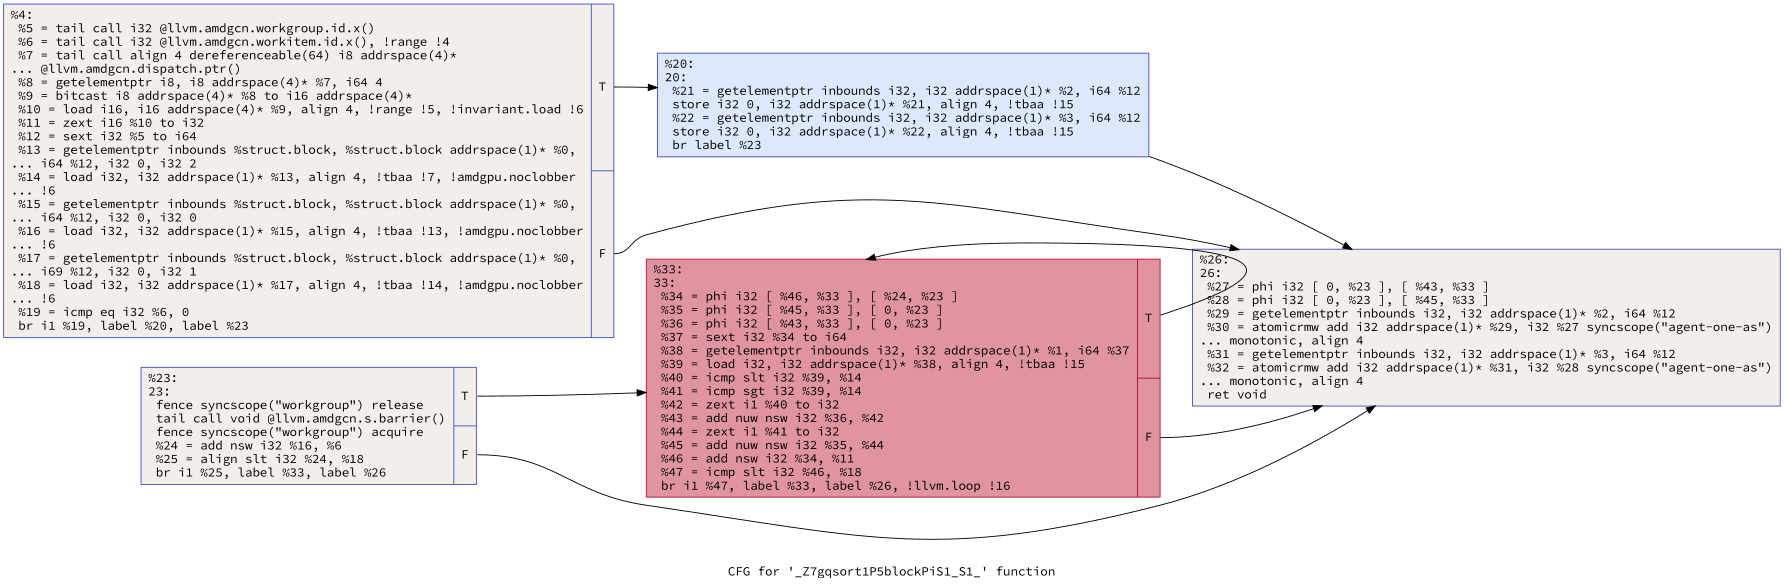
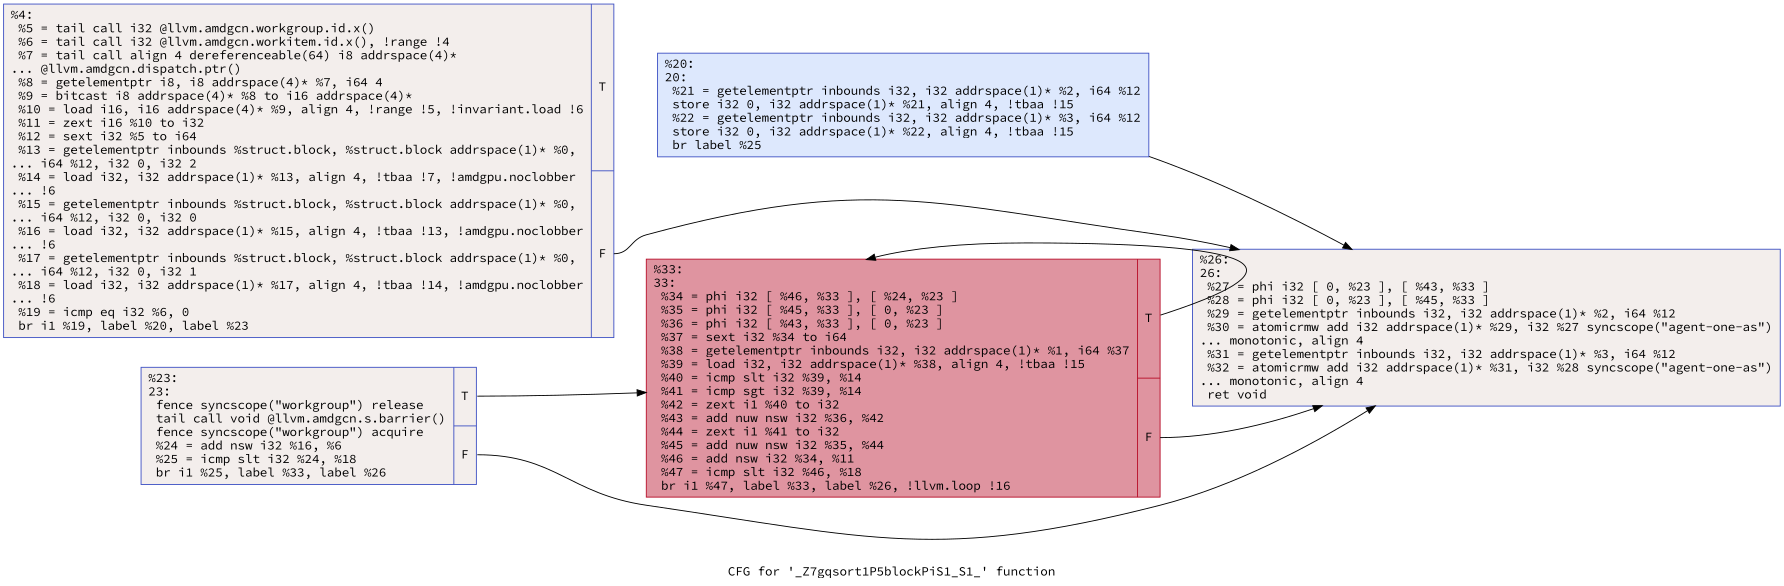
(631, 87) -> none
(713, 145) -> (713, 145)
(104, 272) -> (104, 272)
(256, 459) -> (253, 459)
